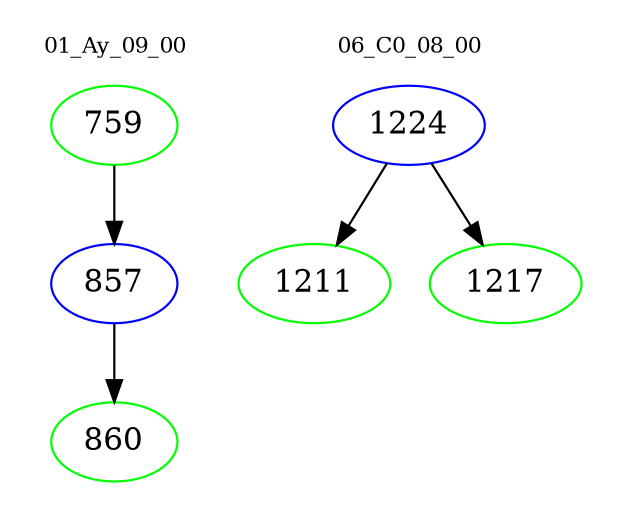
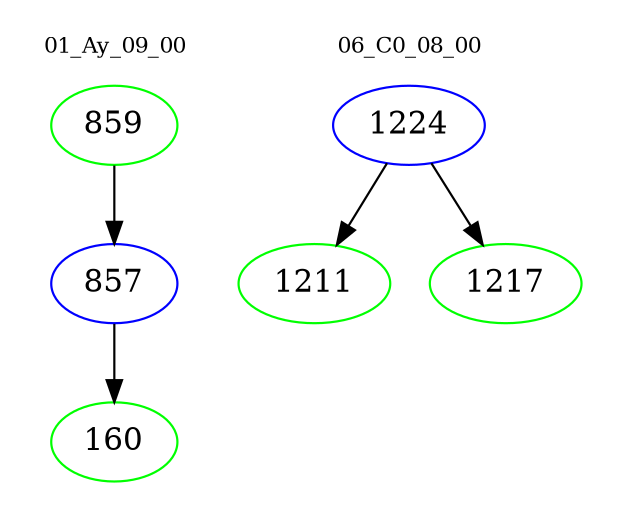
(114, 125) -> (114, 125)
(114, 442) -> (114, 442)
